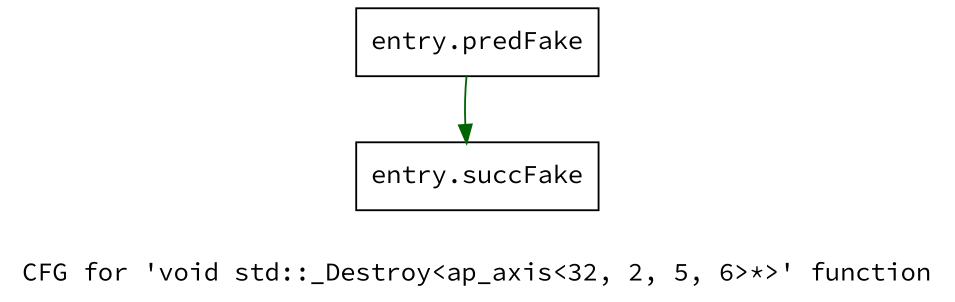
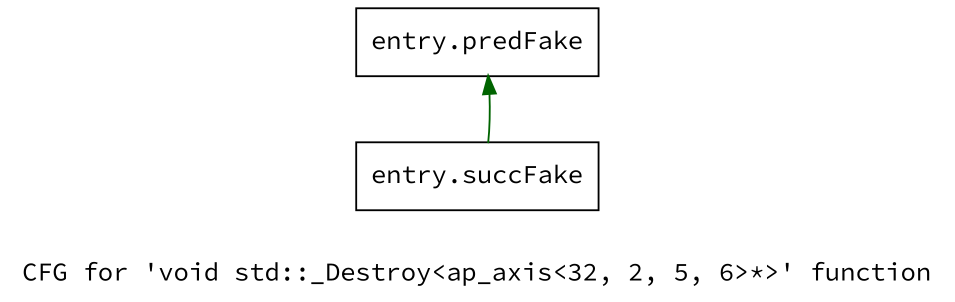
(465, 100) -> (490, 119)
